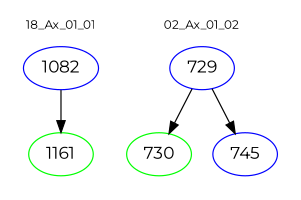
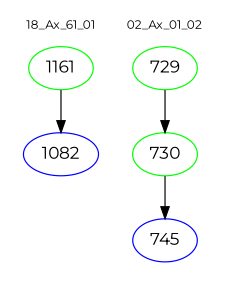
(61, 26) -> (61, 26)
(202, 68) -> (165, 68)
(61, 105) -> (61, 105)
(221, 106) -> (165, 191)
